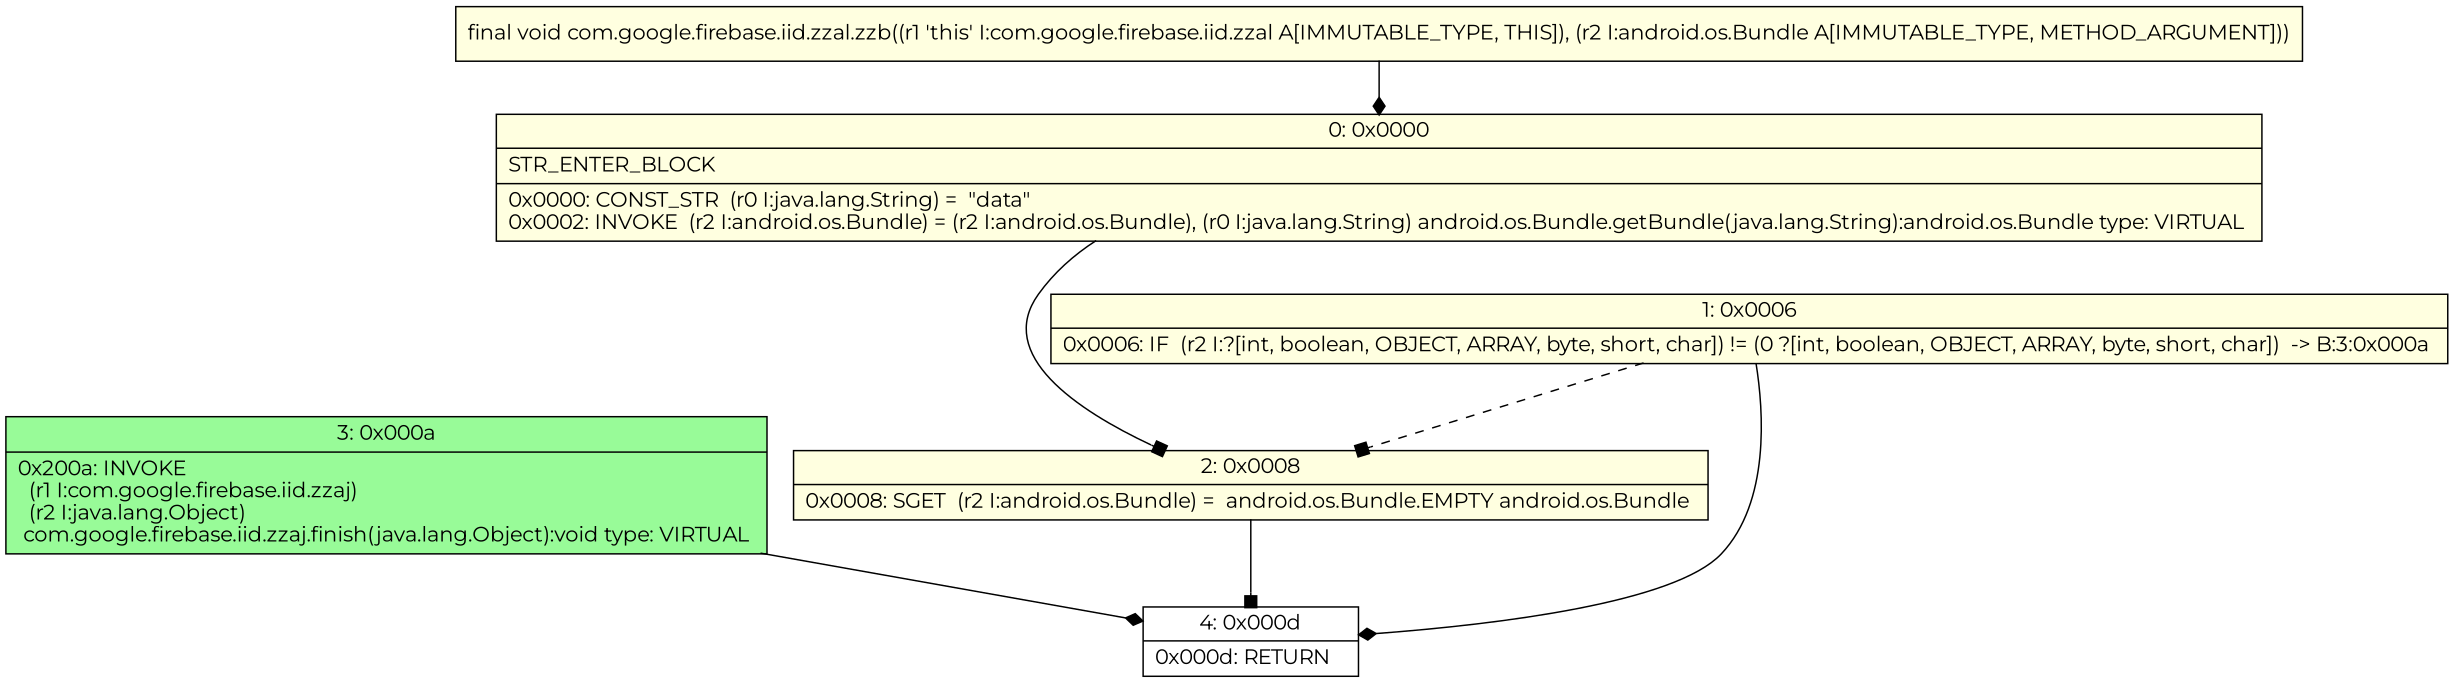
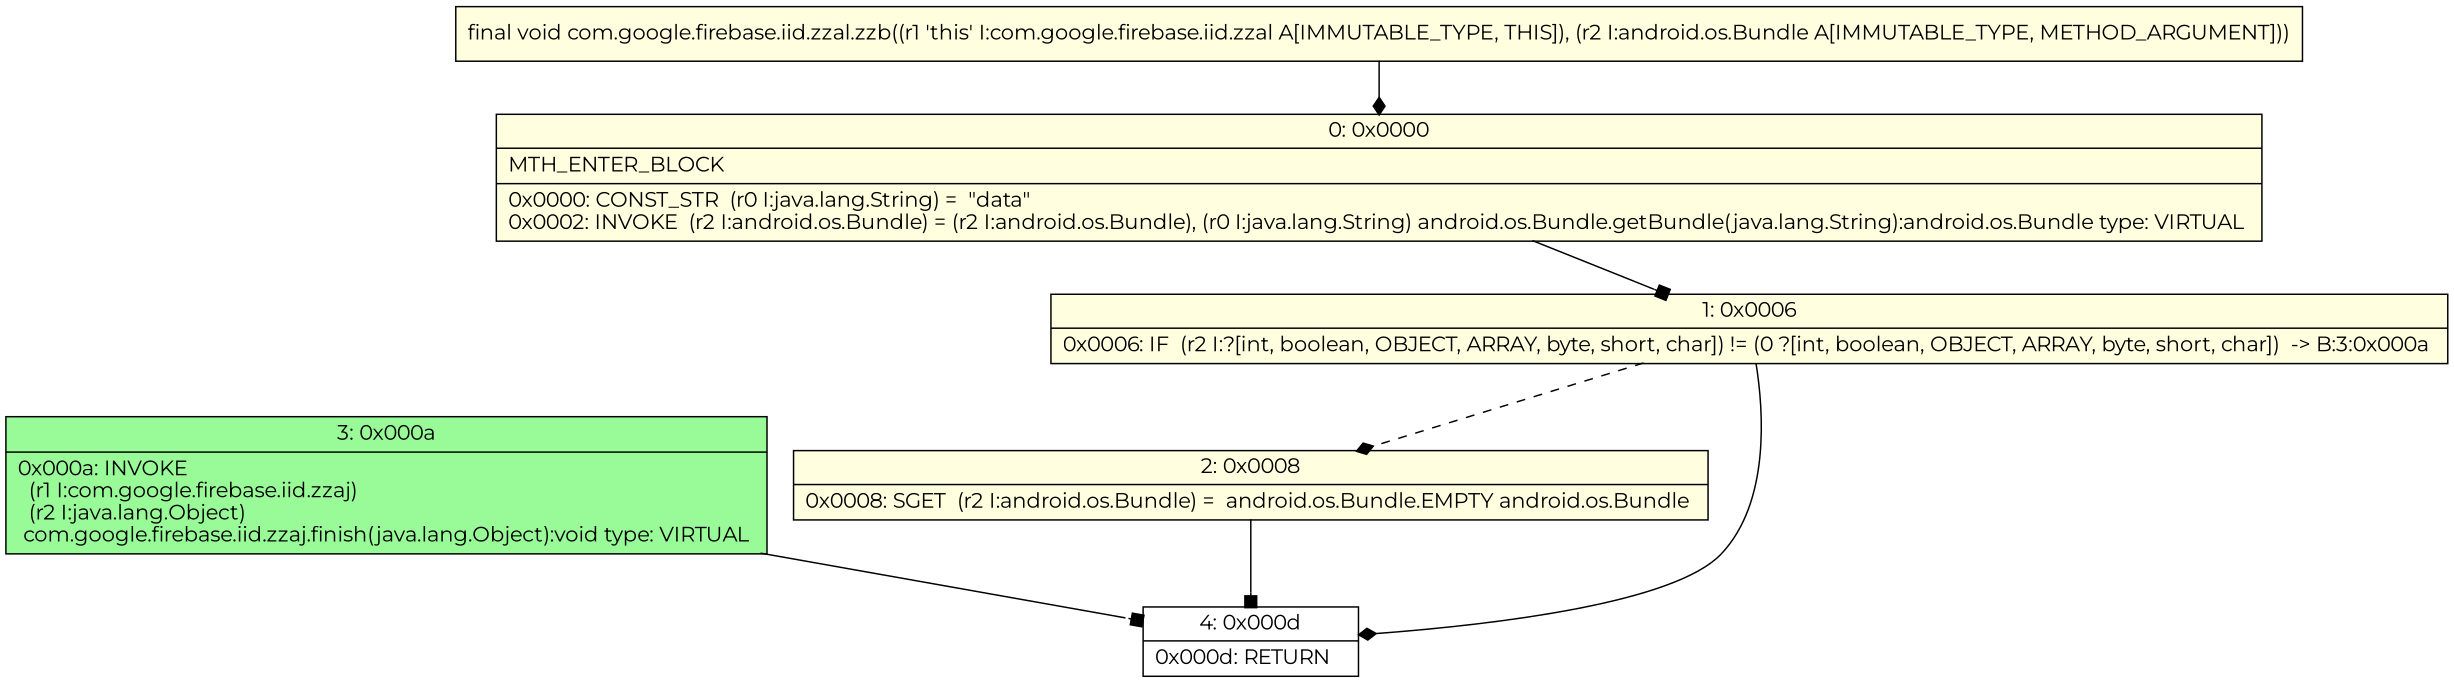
(612, 165) -> (617, 165)
(1035, 358) -> (1593, 265)
(1507, 405) -> (1507, 405)
(108, 469) -> (108, 469)
(943, 586) -> (943, 586)
